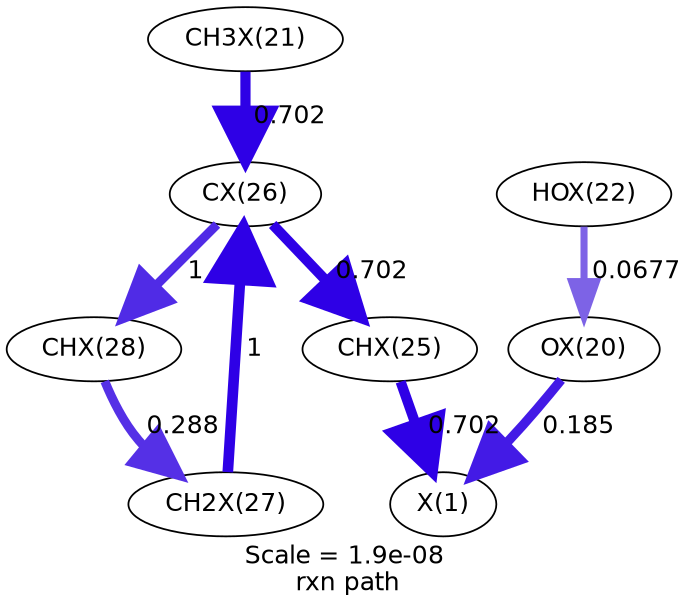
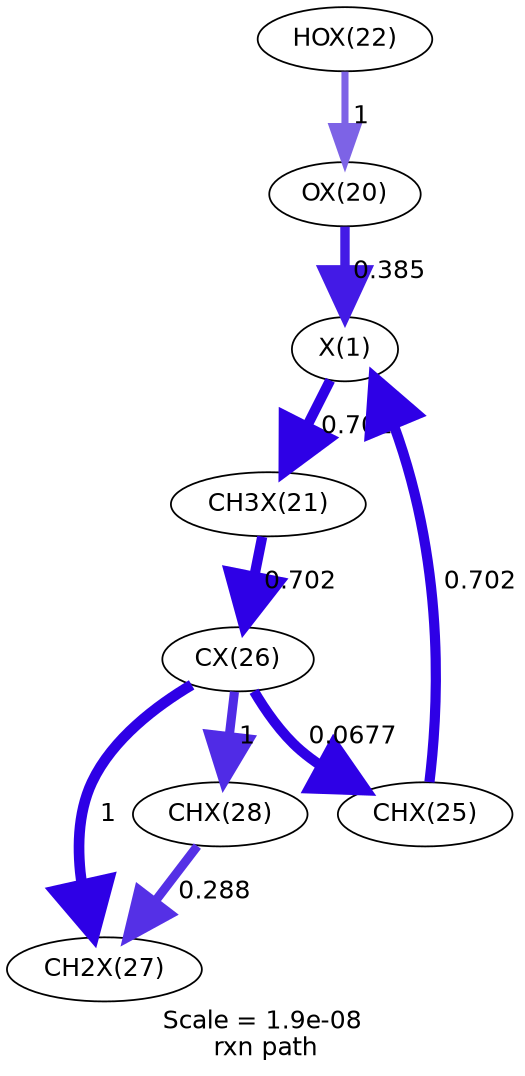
(368, 272) -> (349, 737)
(633, 272) -> (357, 117)
(234, 376) -> (101, 766)
none -> (319, 403)
(575, 427) -> (386, 272)
